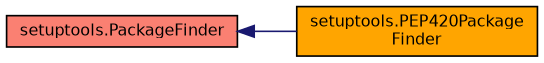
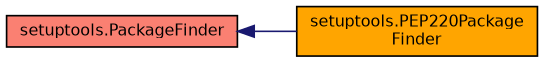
(417, 31) -> (417, 31)
